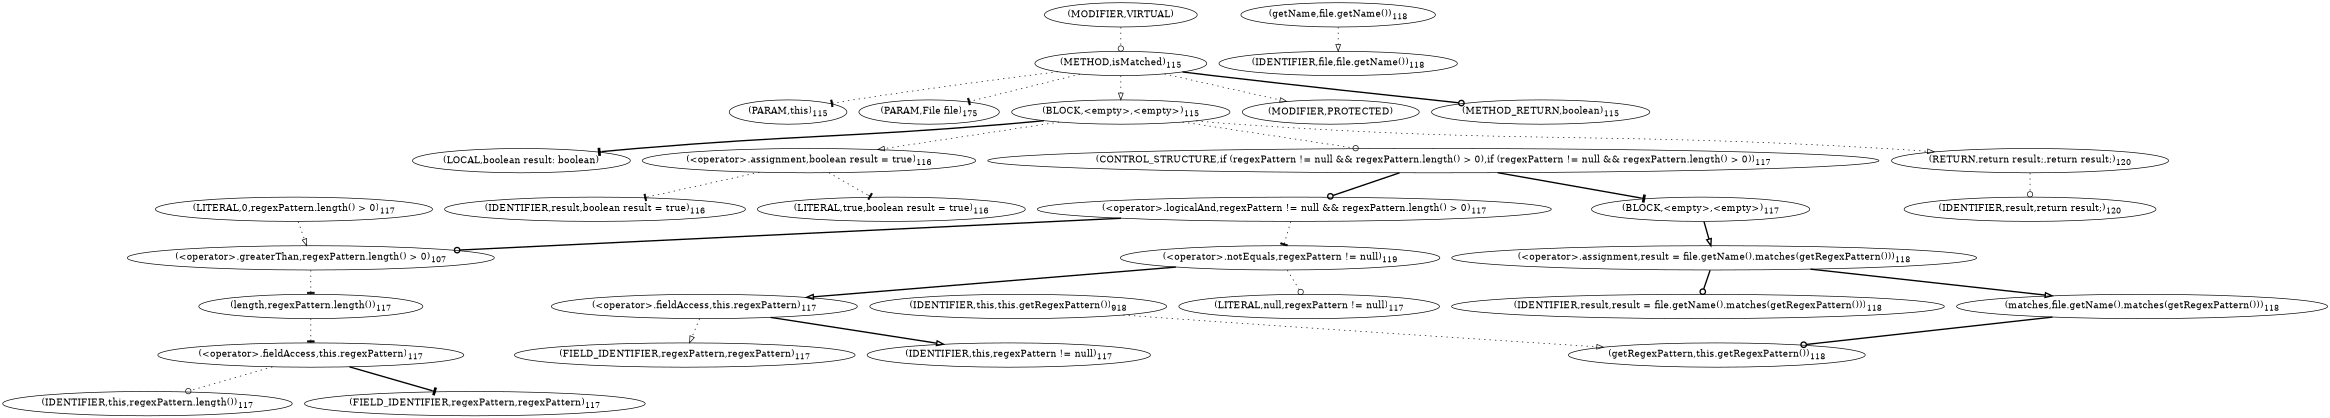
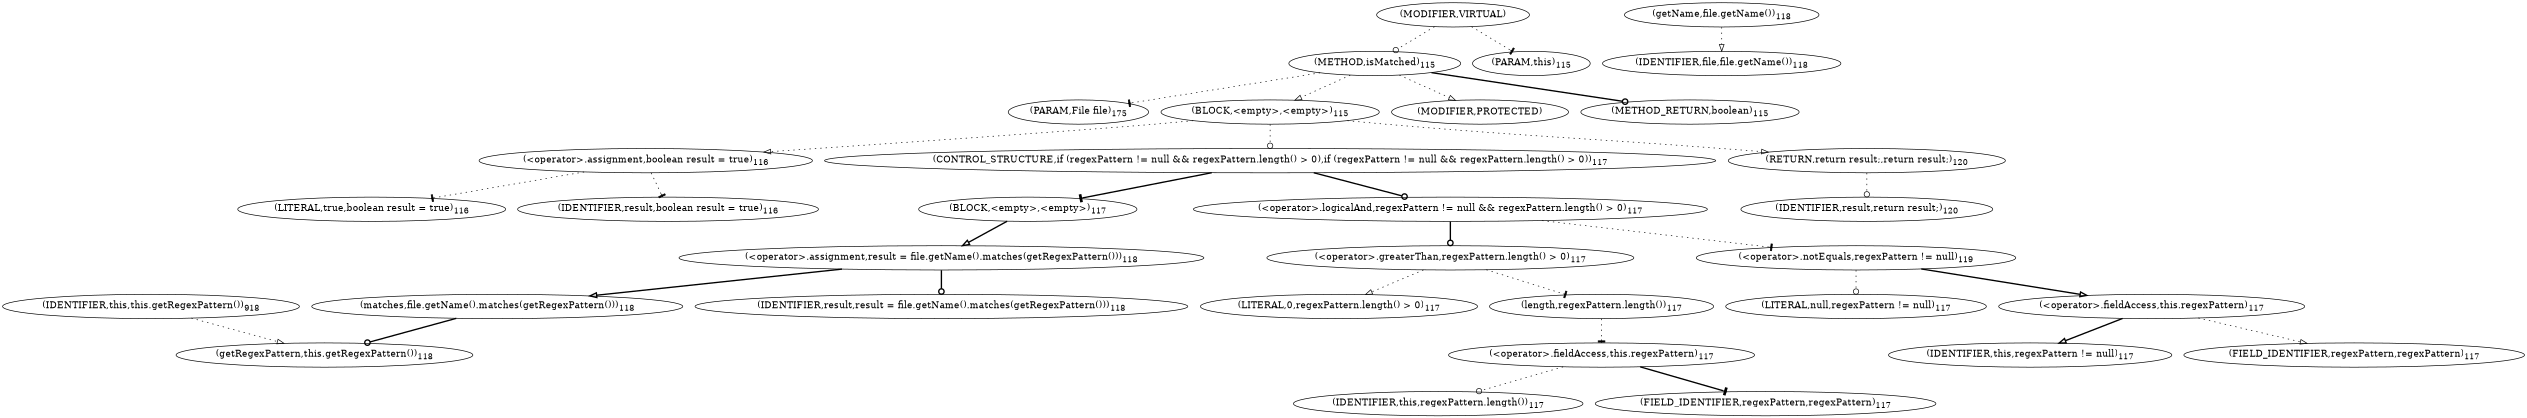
(946, 86) -> (1491, 38)
(521, 161) -> none
(301, 230) -> (1398, 281)
(439, 257) -> (1578, 257)
